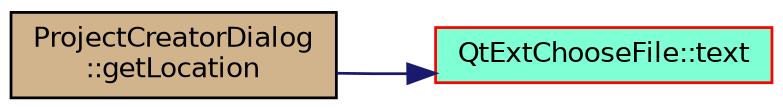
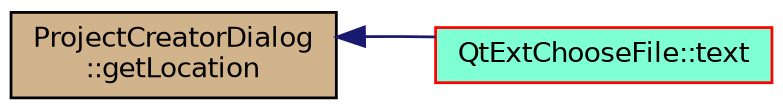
(372, 74) -> (400, 37)
